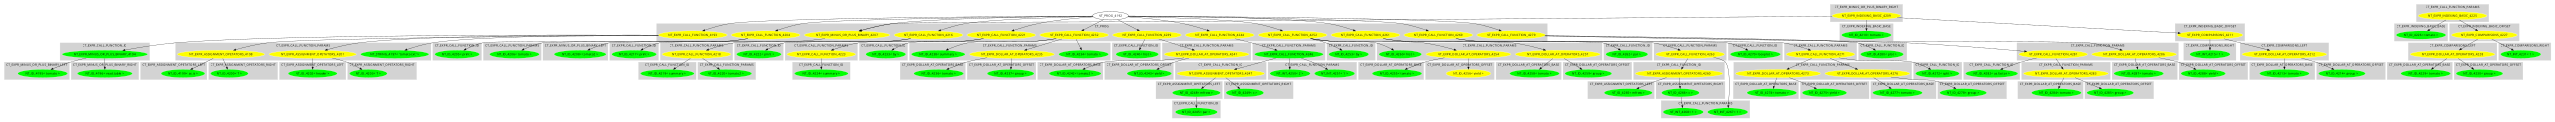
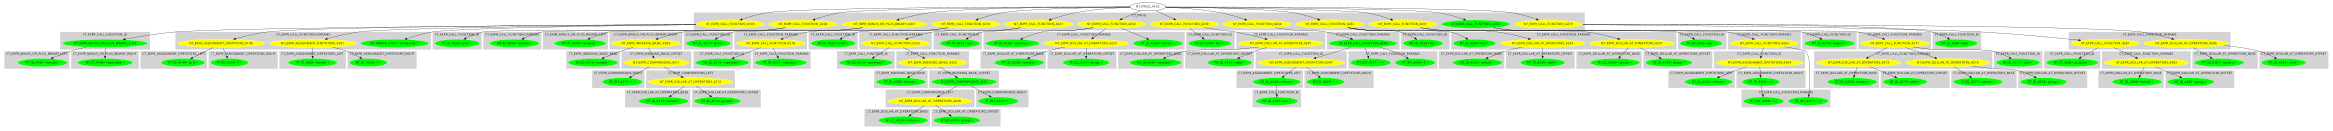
(1274, 21) -> (760, 31)
(1438, 35) -> (1476, 24)
(2484, 35) -> (964, 82)
none -> (914, 53)
(1468, 74) -> (1543, 63)
(1679, 74) -> (1760, 63)
